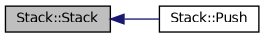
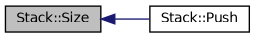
(58, 19) -> (53, 19)
